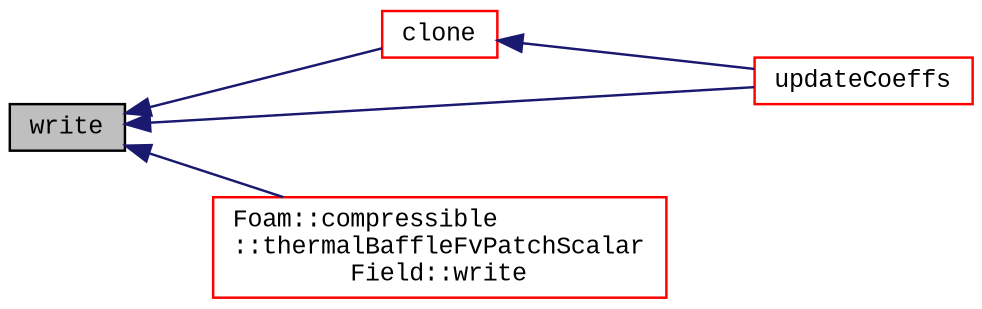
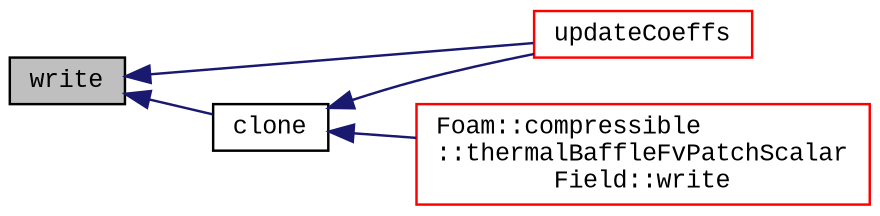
(440, 34) -> (271, 127)
(216, 175) -> (385, 136)
